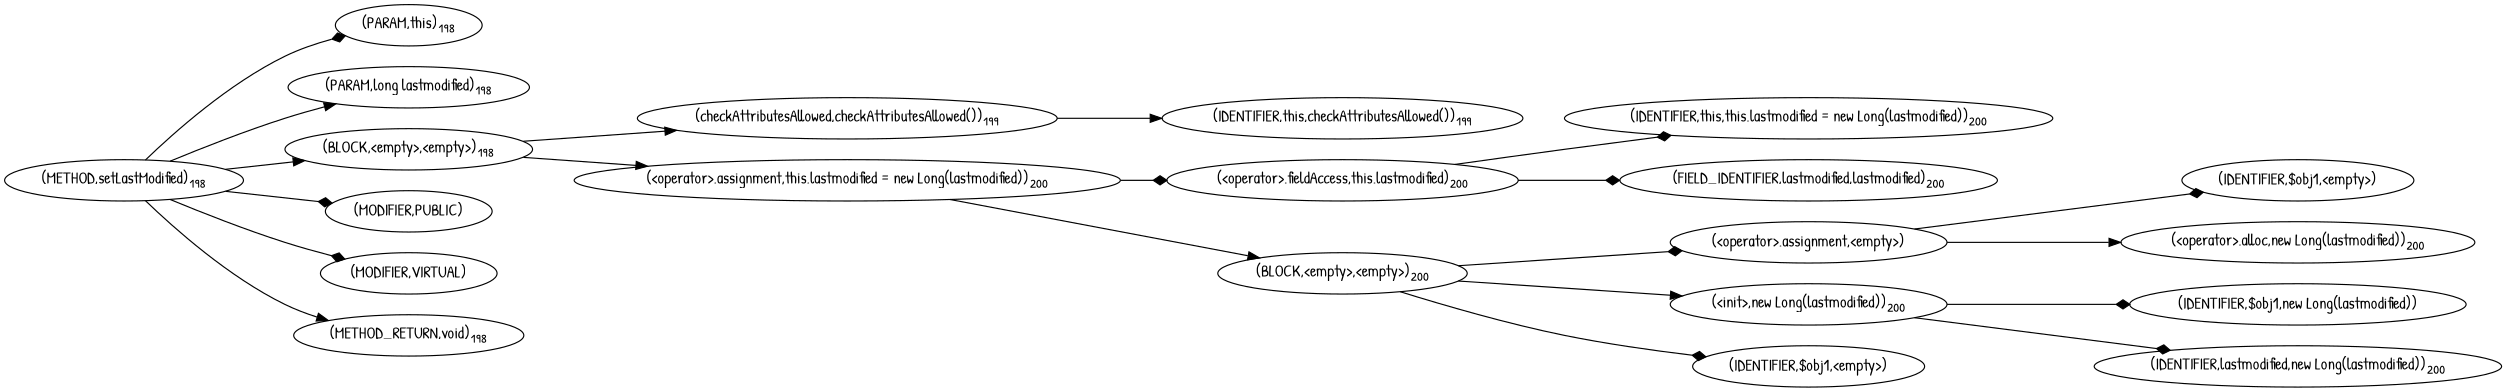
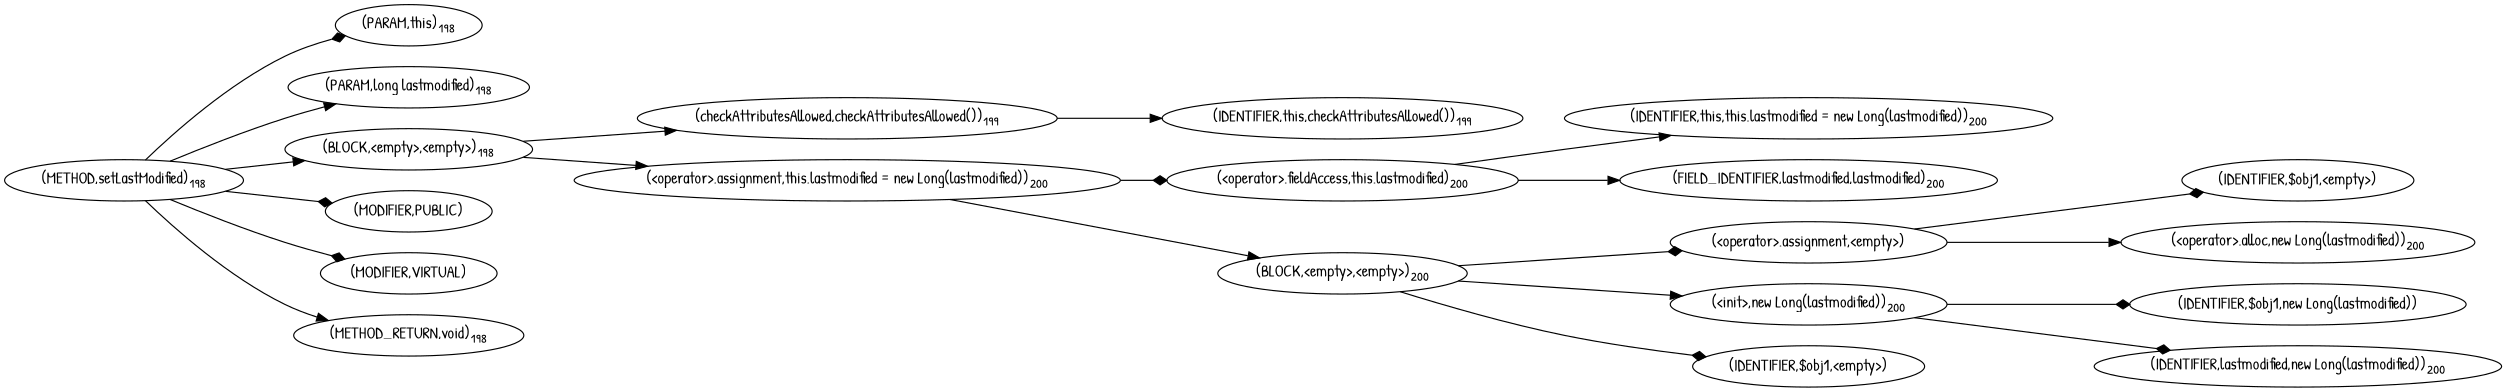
(1556, 150) -> (1557, 150)
(1562, 180) -> (1563, 180)
